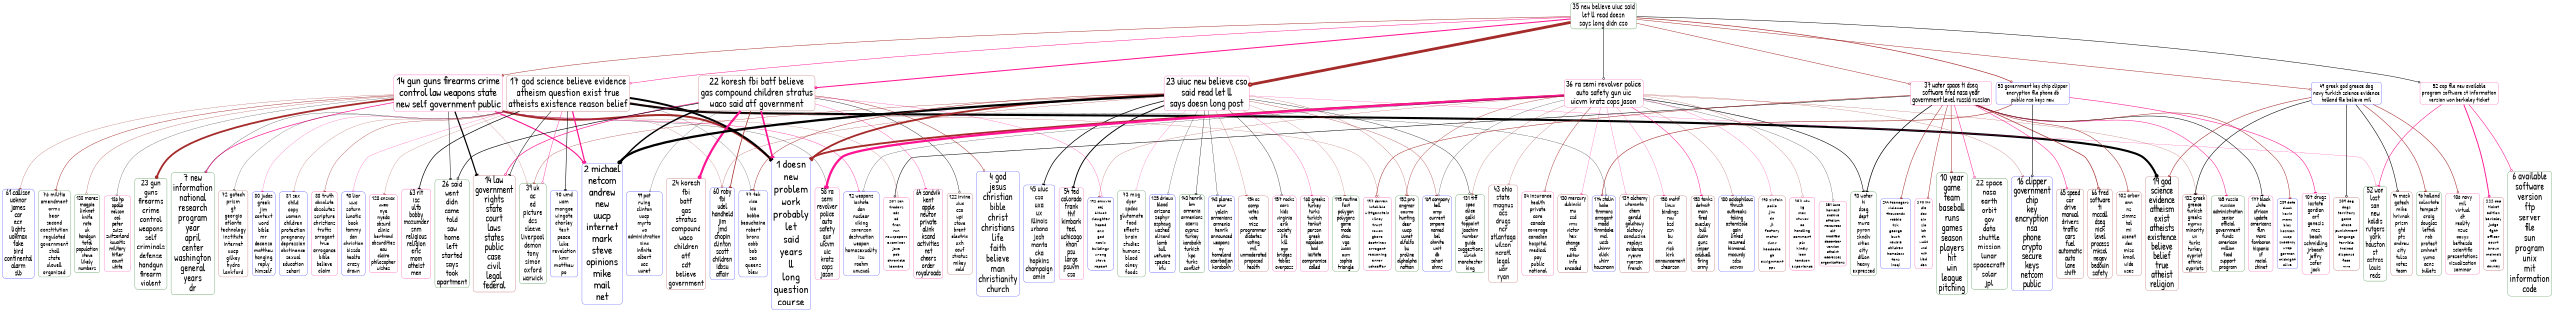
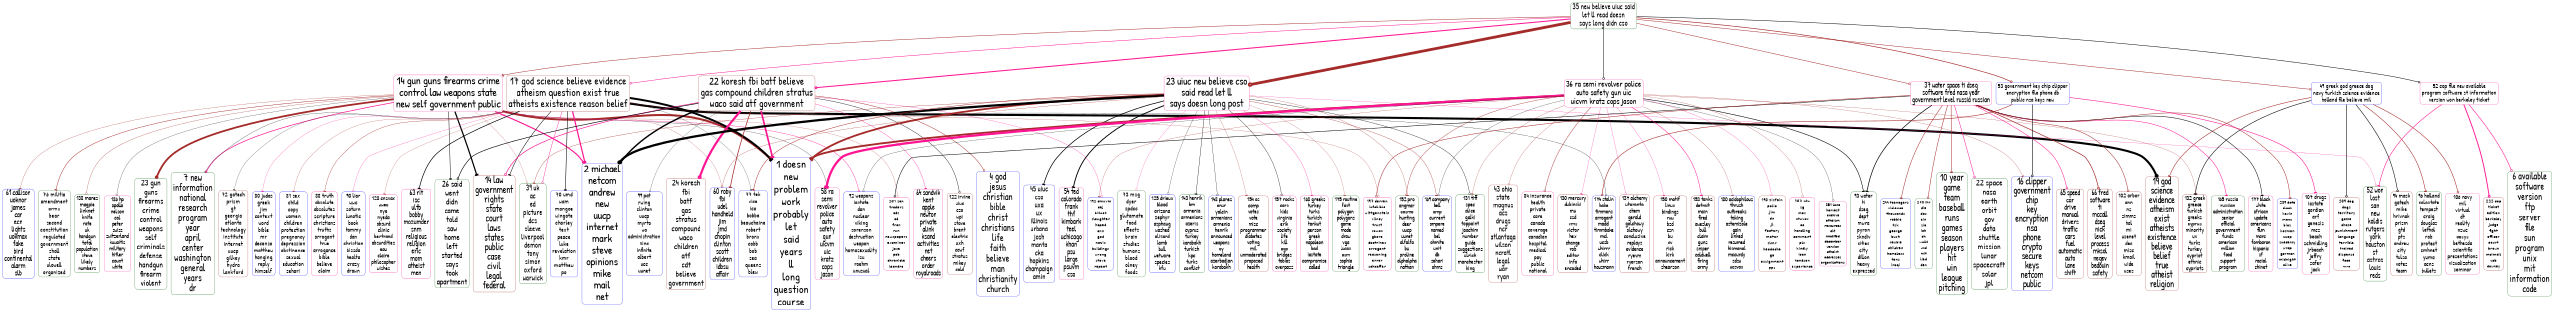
(1924, 234) -> (1924, 234)
